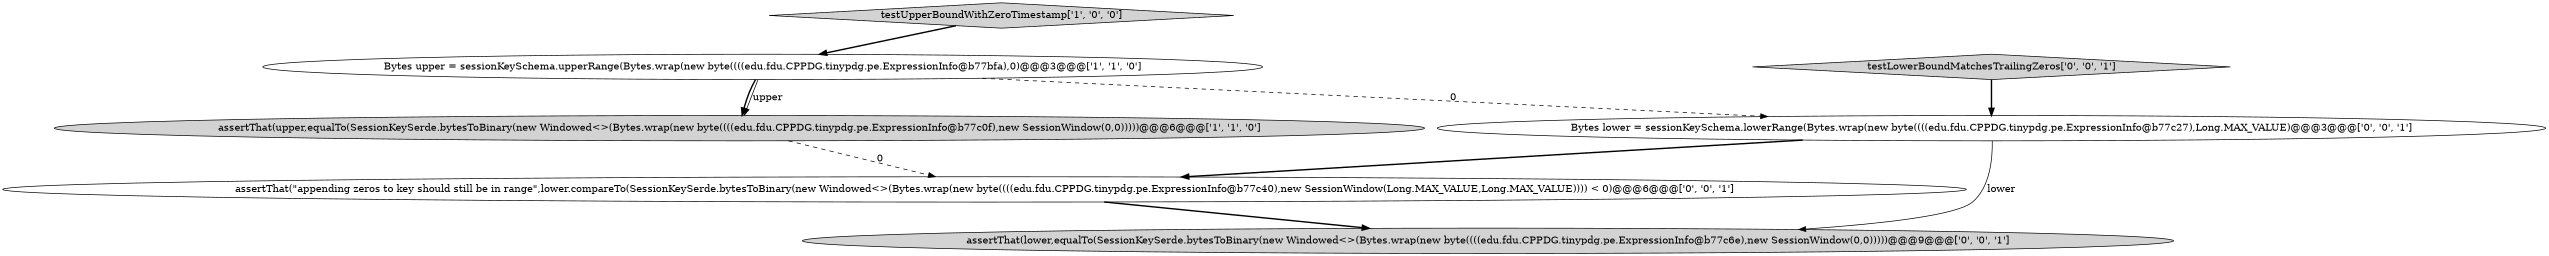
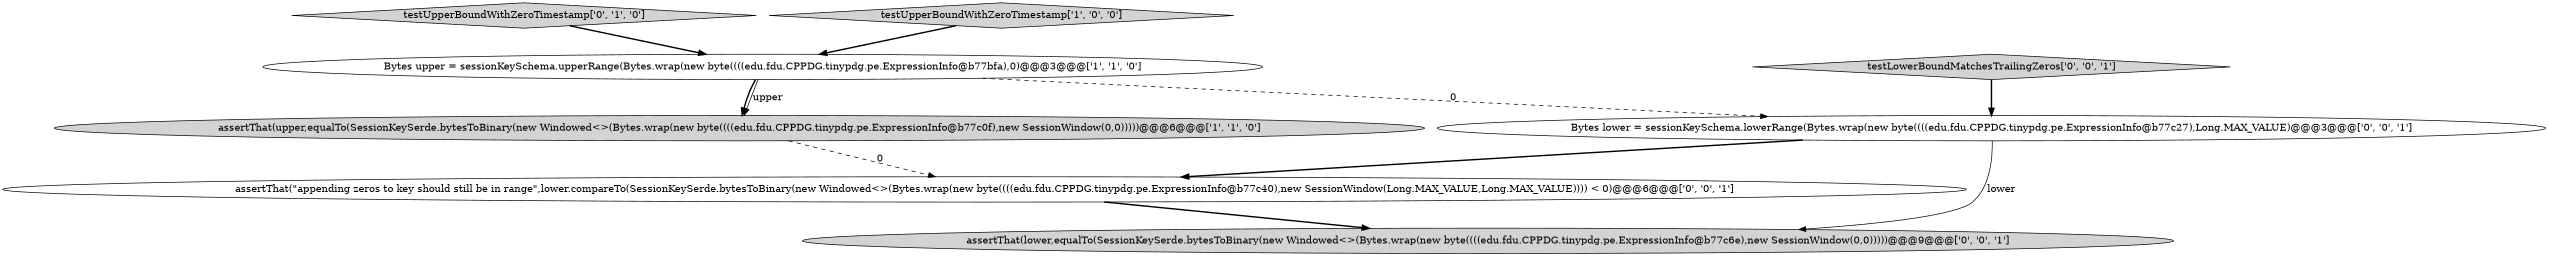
none -> (524, 15)
